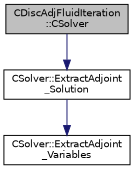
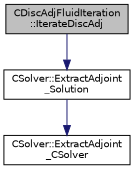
(67, 19) -> (67, 19)
(67, 150) -> (67, 150)
